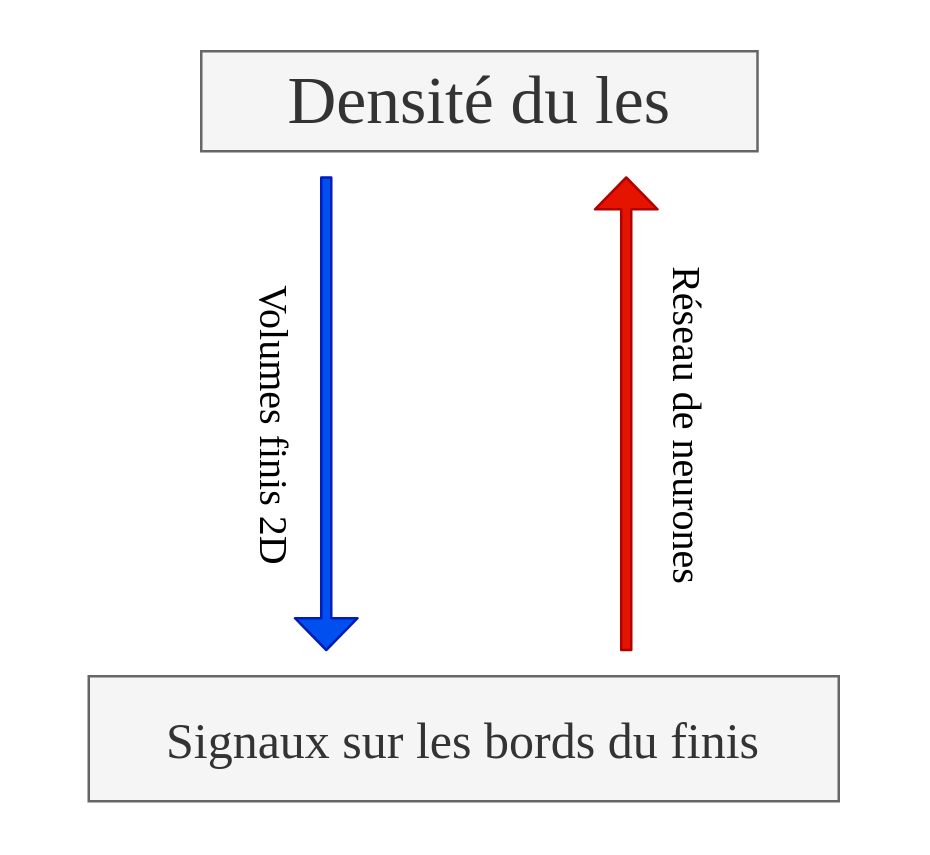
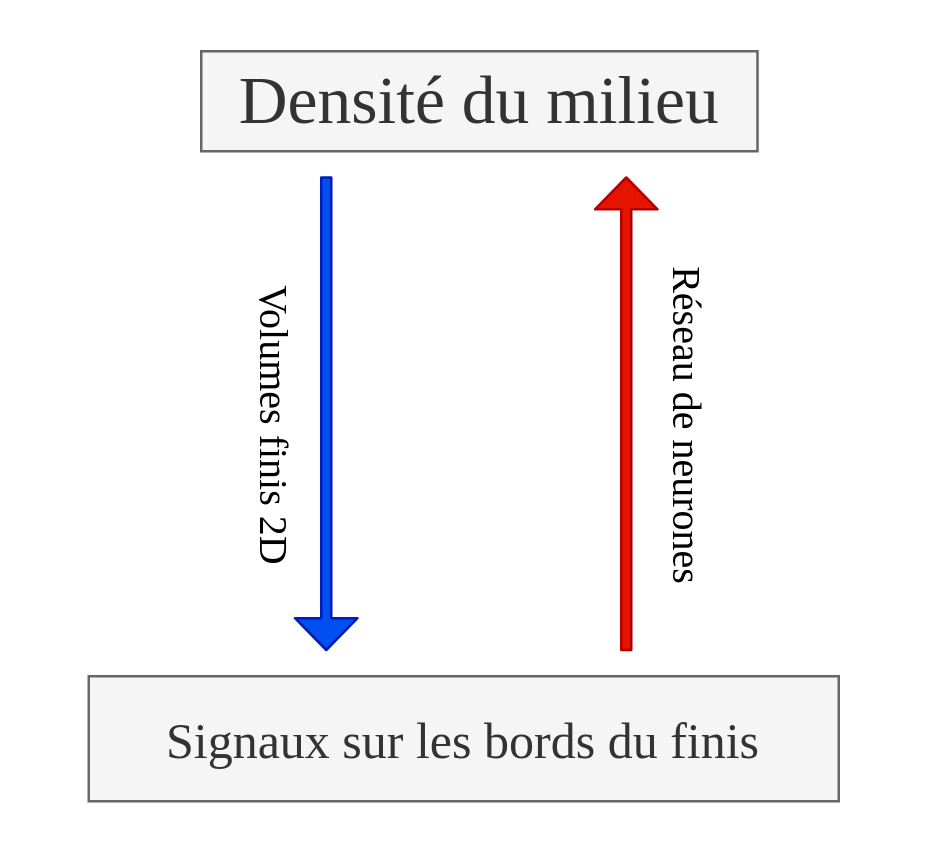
(480, 101) -> (480, 101)
